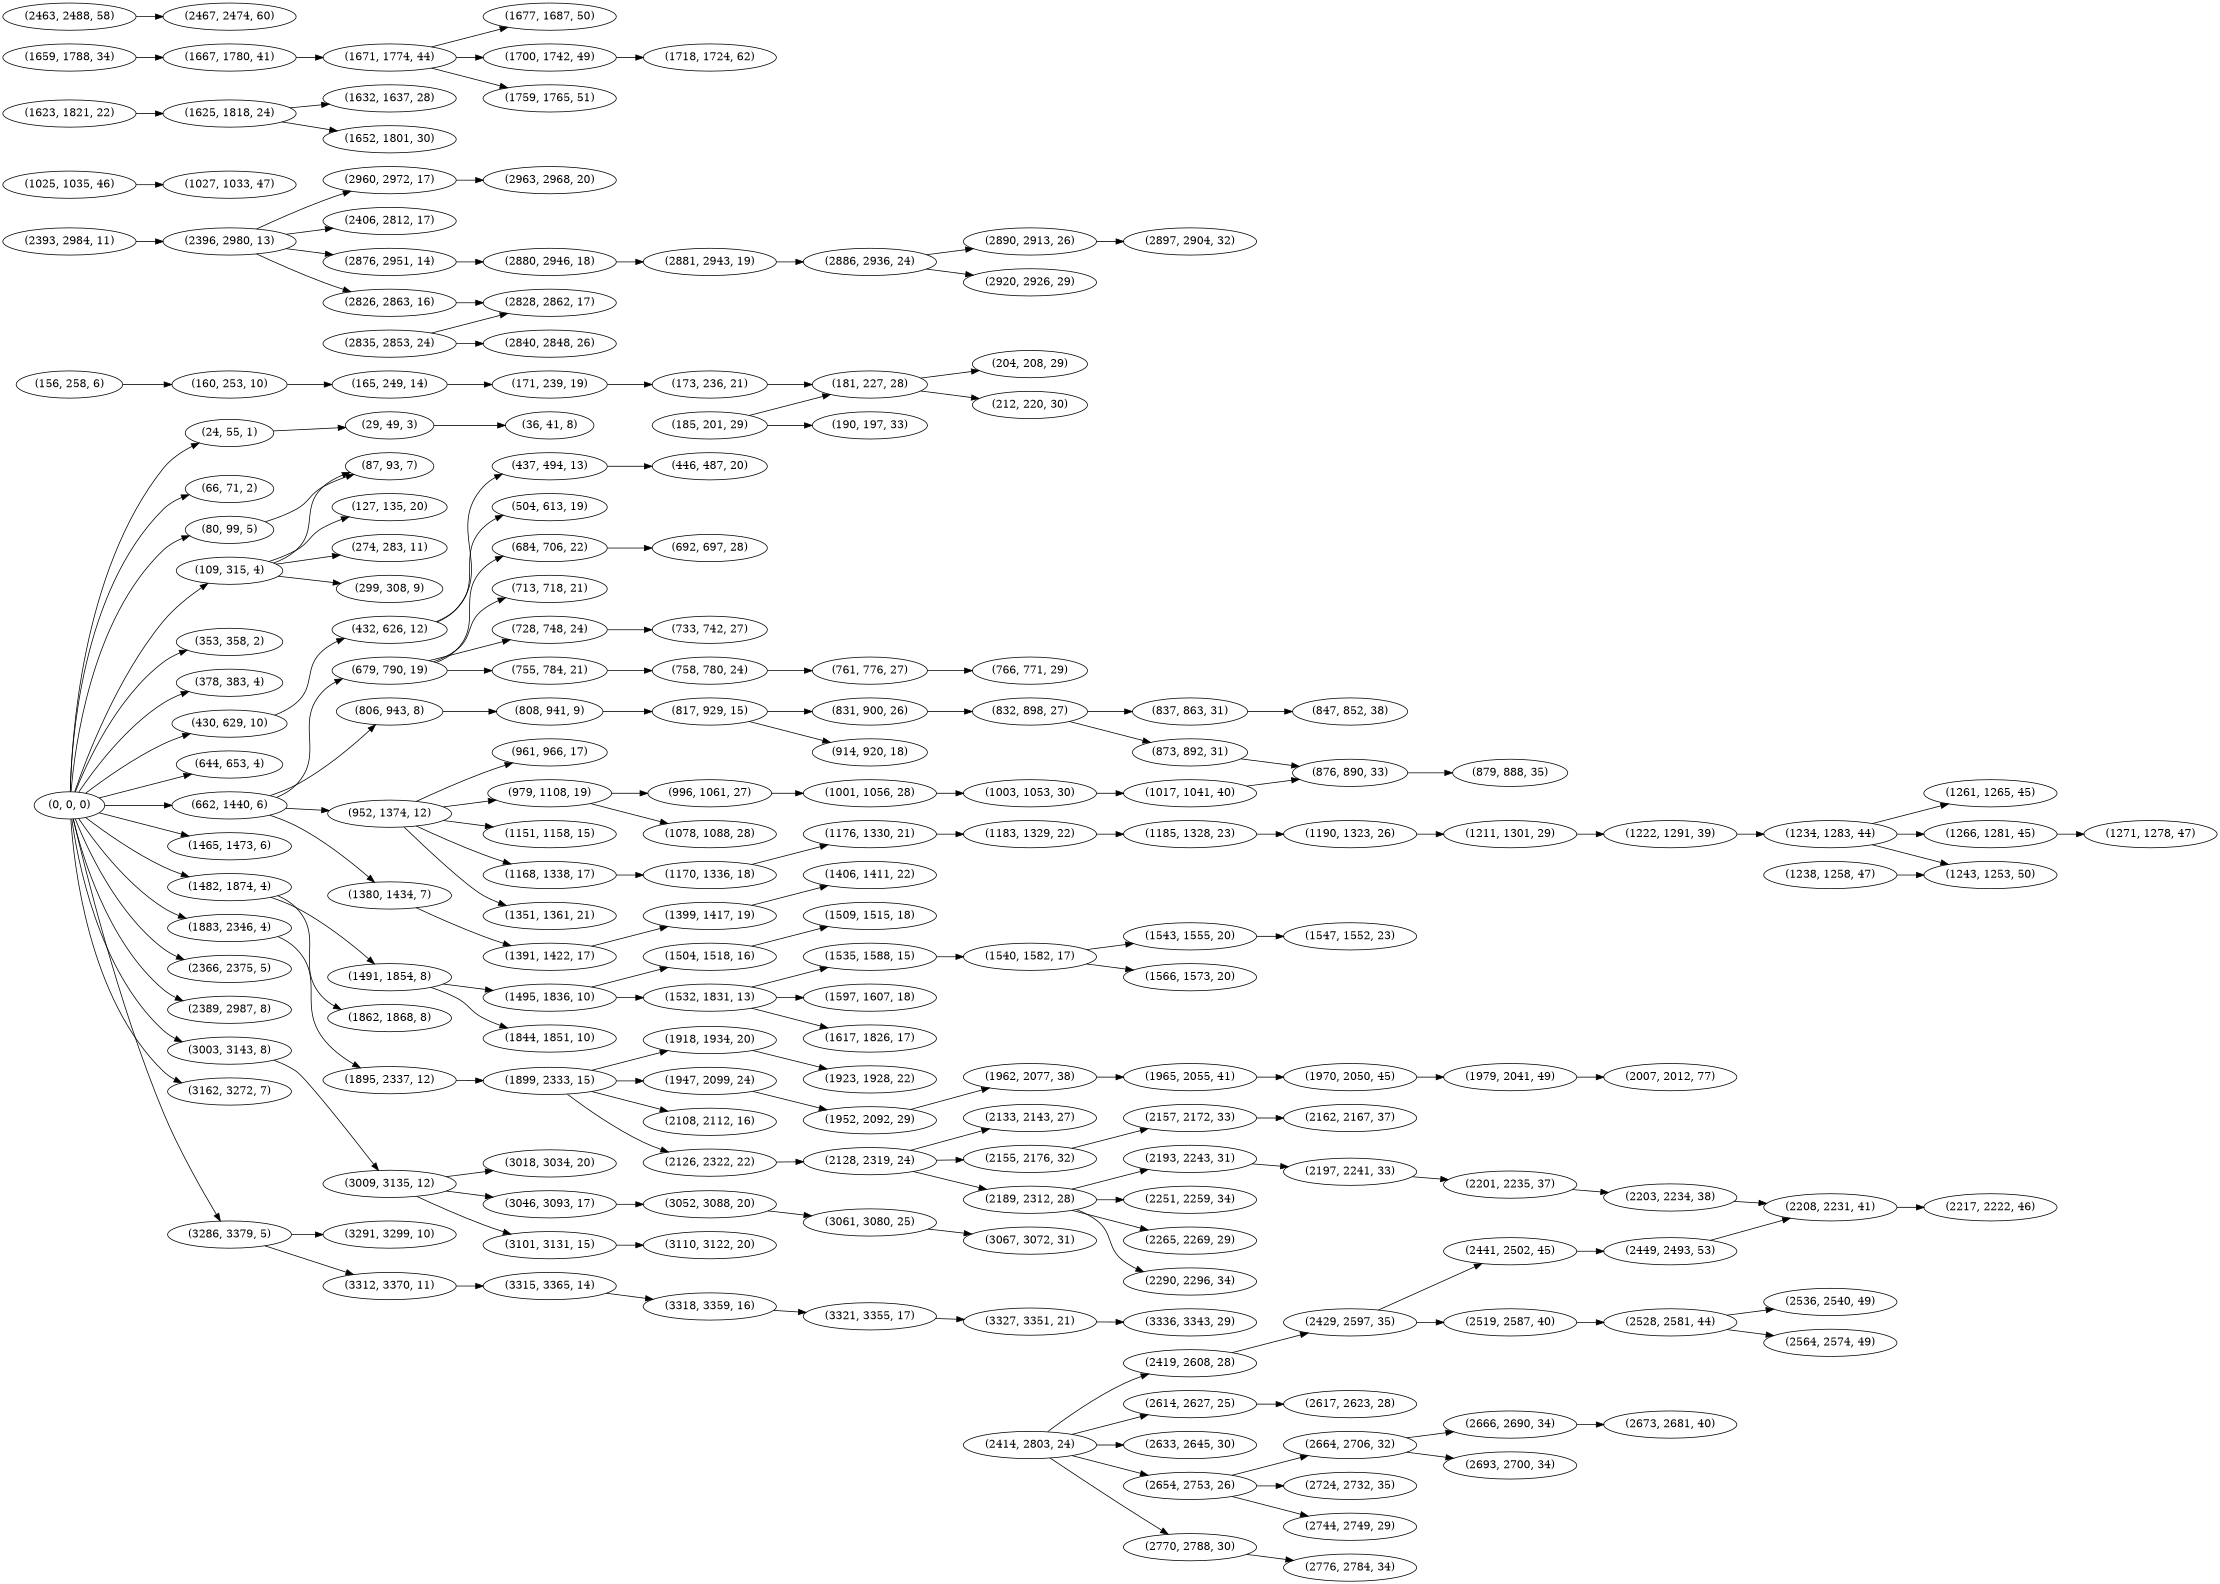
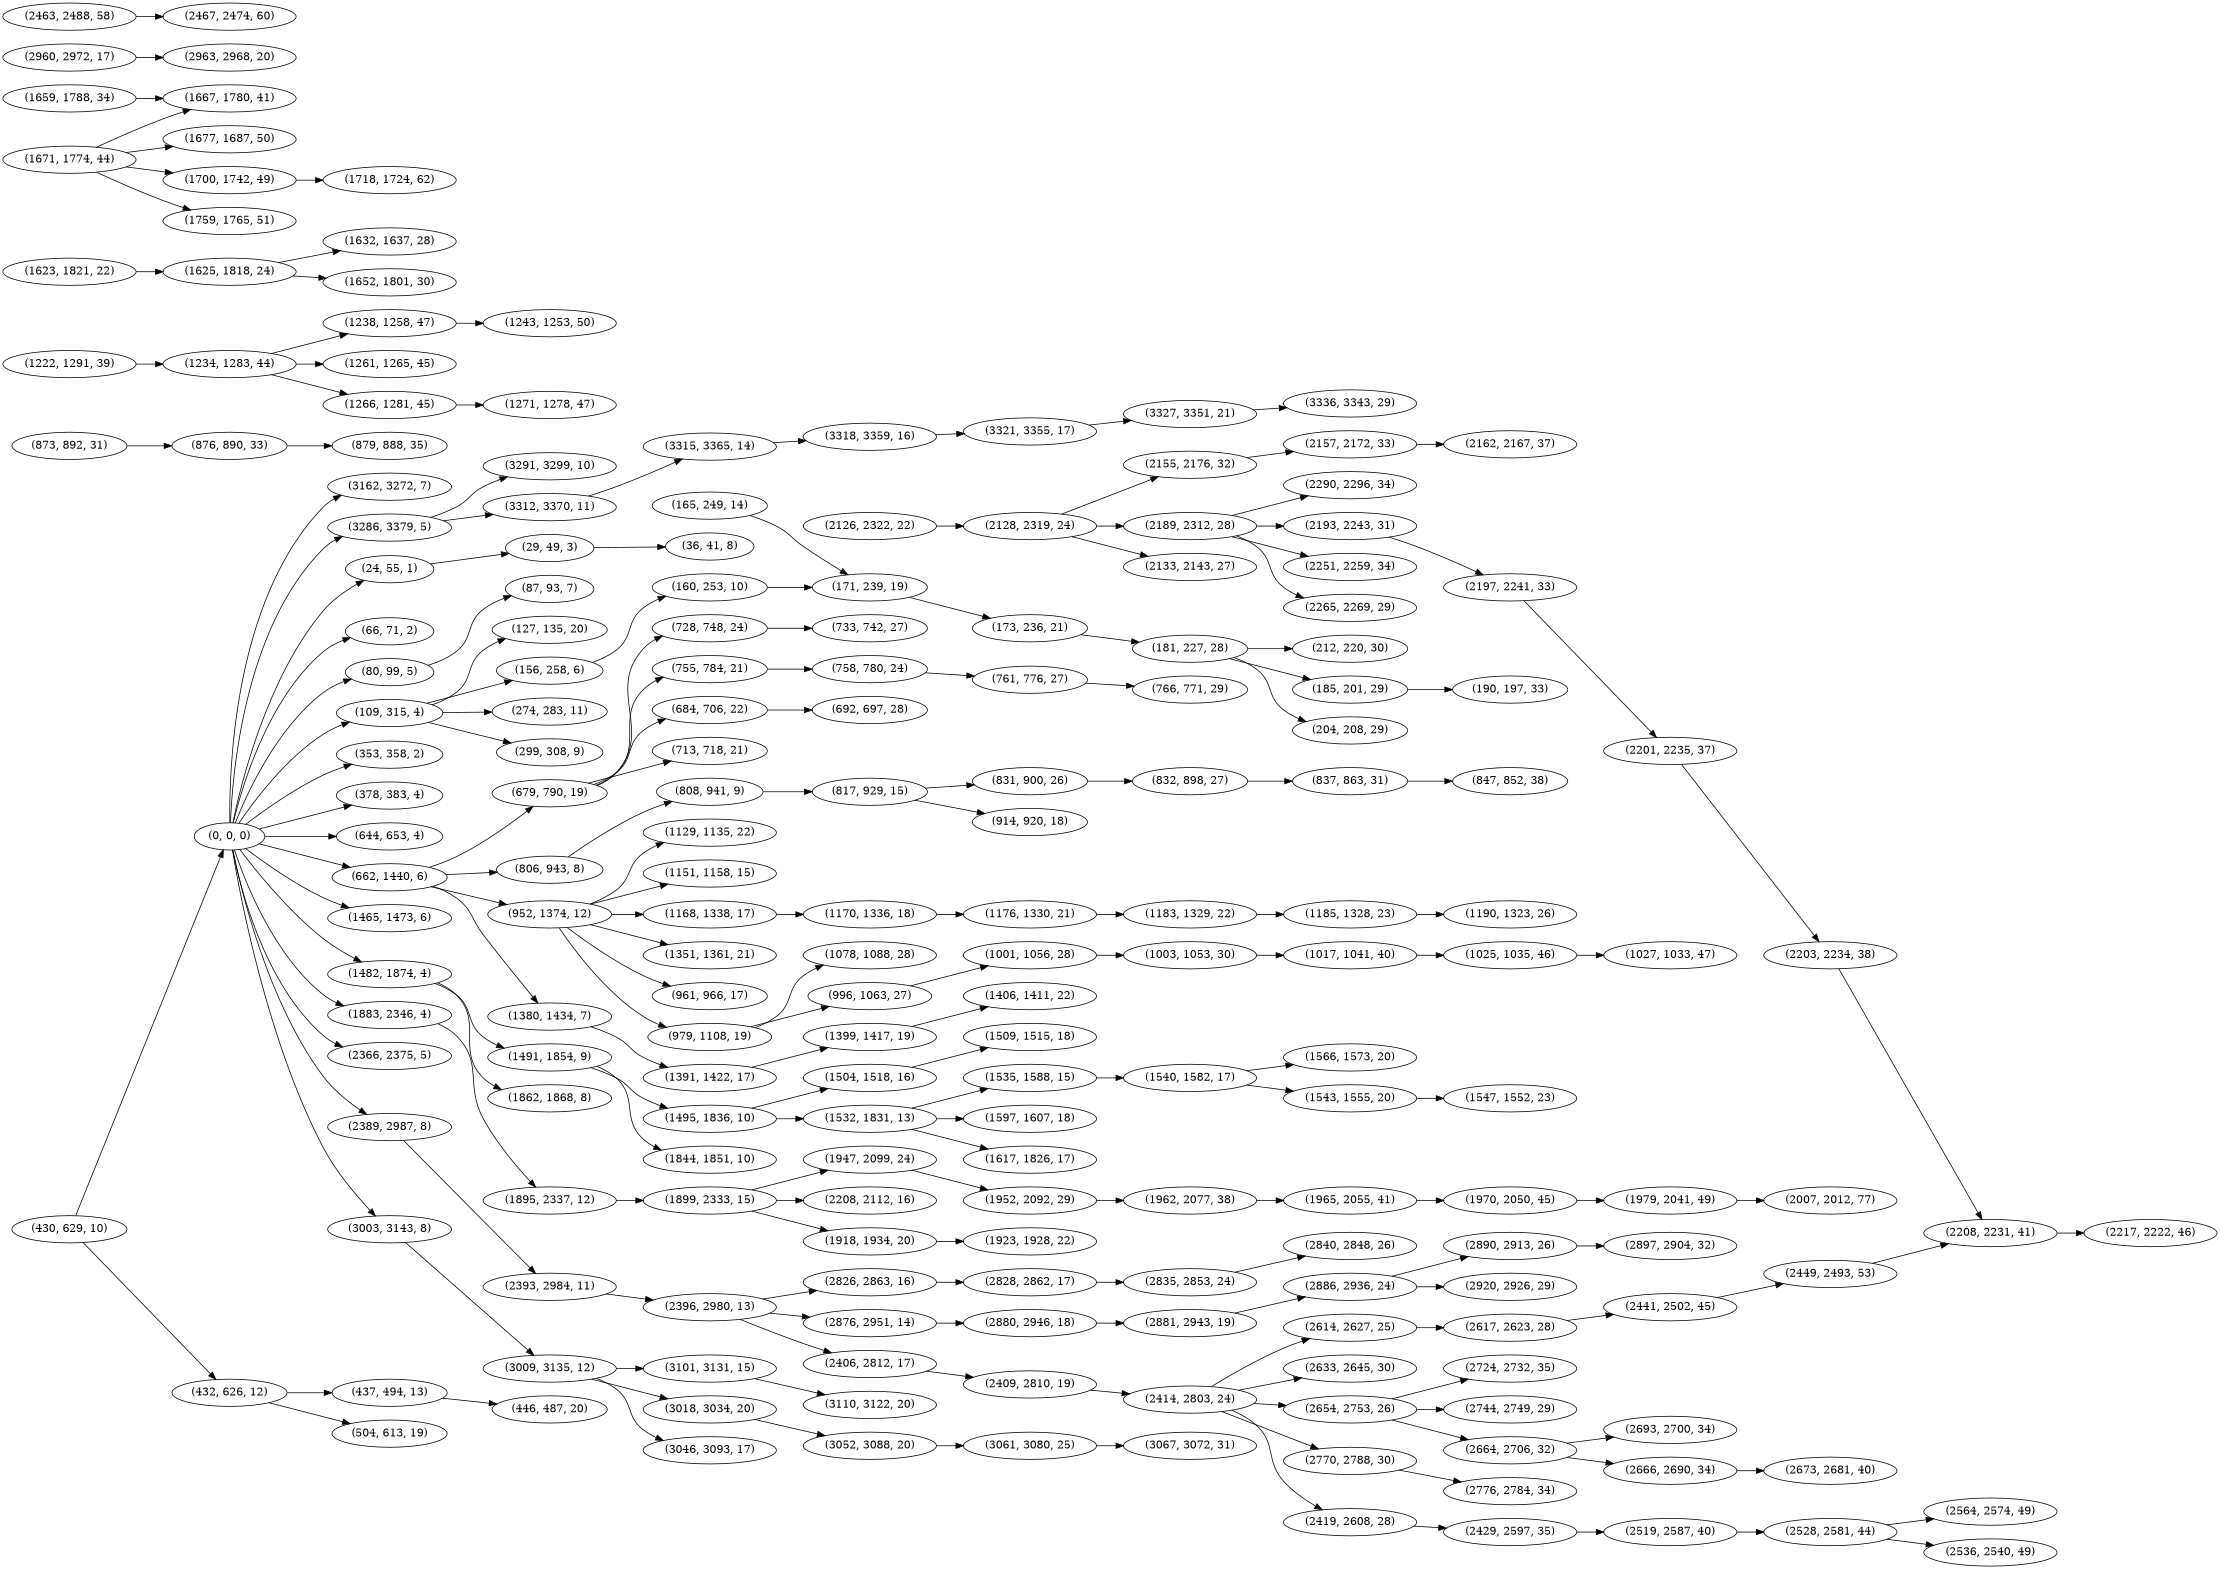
(306, 58) -> (139, 128)
(299, 210) -> none
(466, 324) -> (1106, 1282)
(306, 385) -> (786, 587)
(786, 406) -> (1266, 668)
(309, 520) -> (466, 693)
(1106, 731) -> none
(132, 761) -> (148, 1036)
(1269, 783) -> (1426, 955)
(710, 793) -> (870, 996)
none -> (710, 833)
(1510, 834) -> none
(1907, 854) -> (306, 345)
(390, 977) -> (550, 1057)
(710, 1122) -> (870, 1201)
(612, 1125) -> none
none -> (467, 1204)
(626, 1204) -> (786, 1427)
(1427, 1288) -> (1586, 1318)
none -> (1030, 1384)
